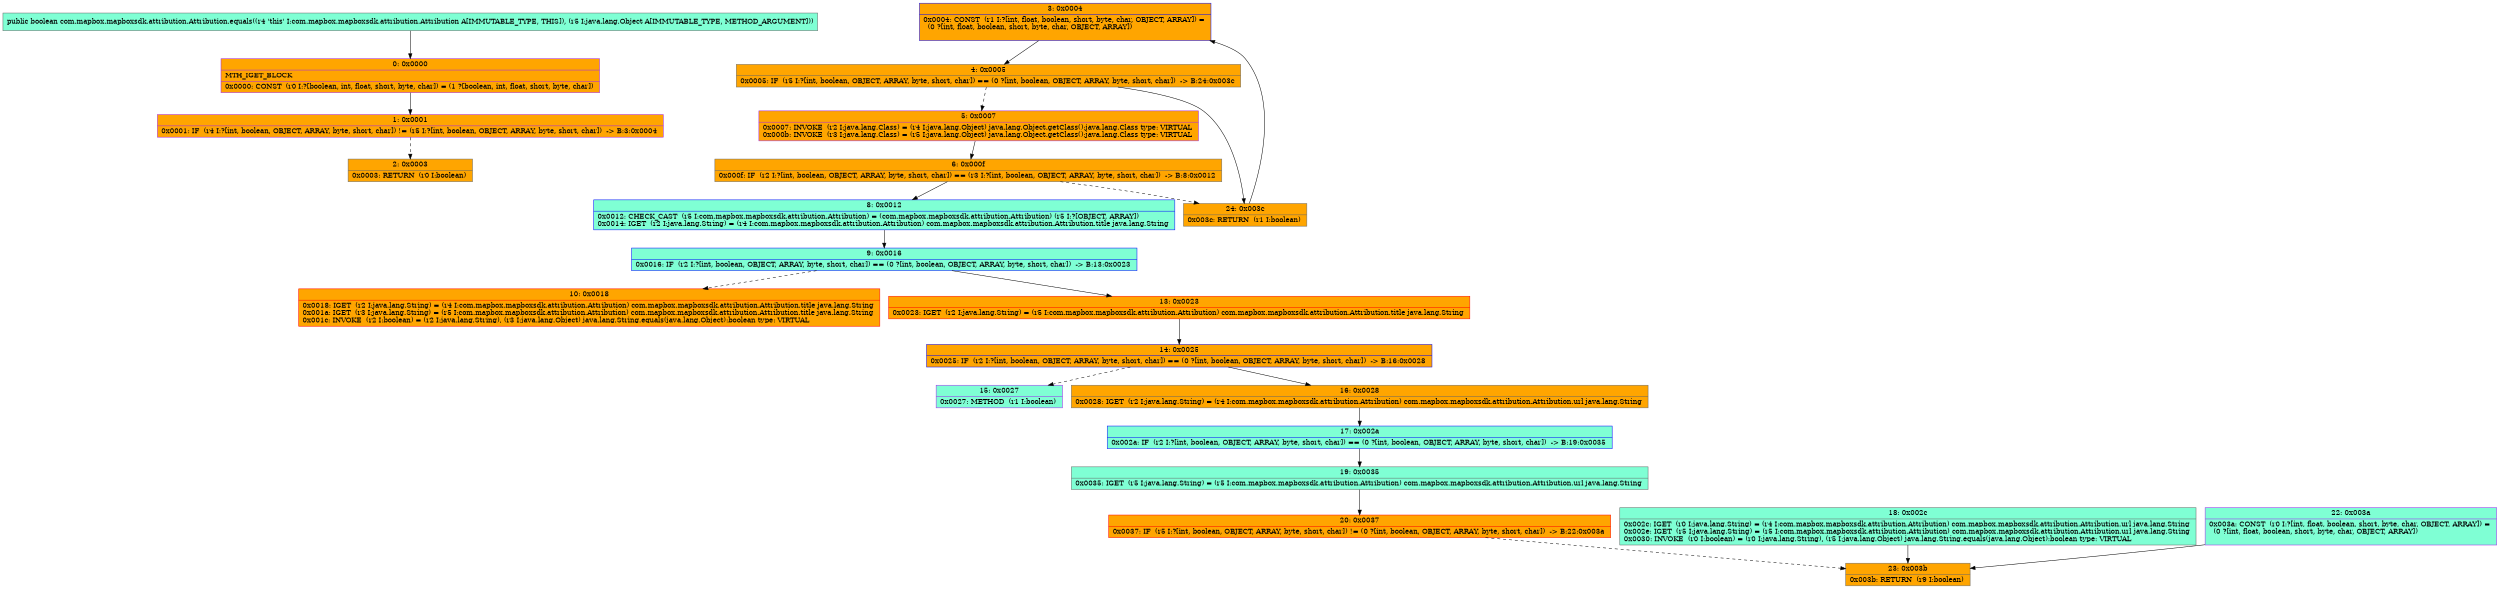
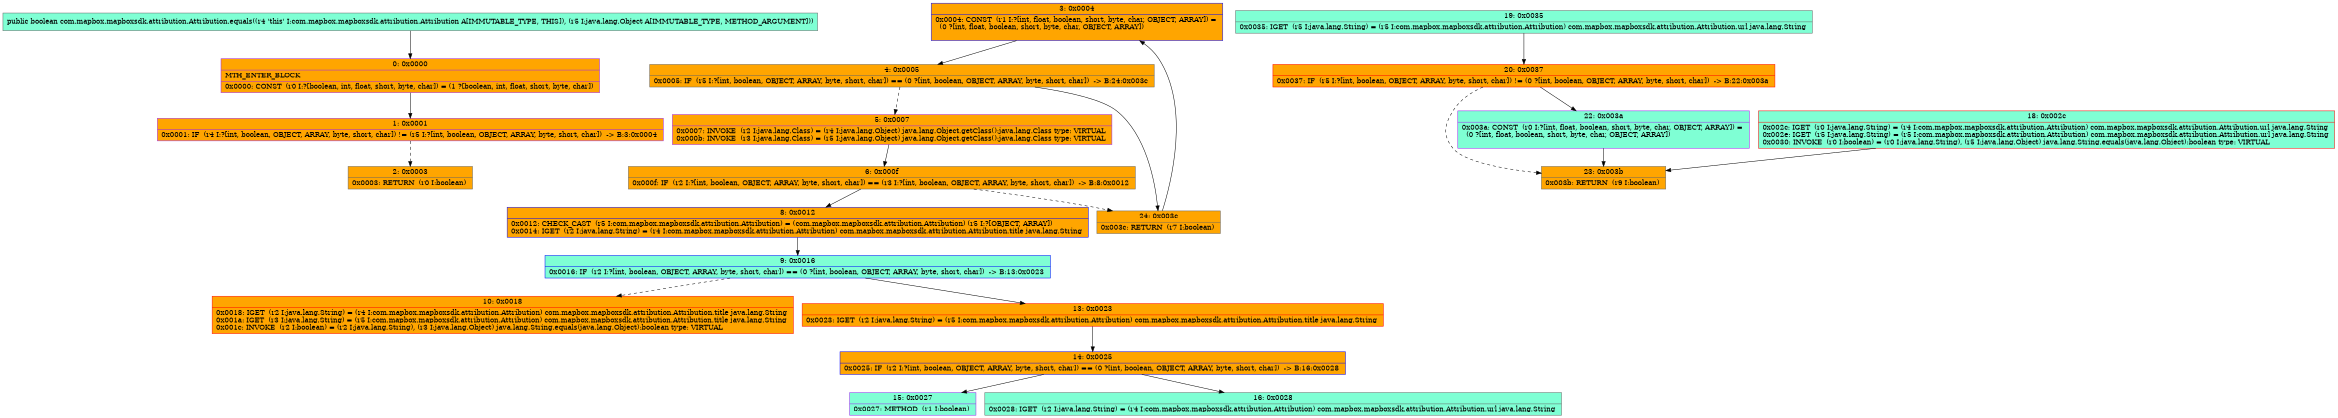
(259, 75) -> (263, 75)
none -> (1556, 98)
(884, 215) -> (798, 222)
(1245, 220) -> (1159, 228)
(1092, 376) -> (1005, 383)
(1360, 397) -> (1273, 404)
(1360, 437) -> none
(1908, 526) -> (2047, 130)
